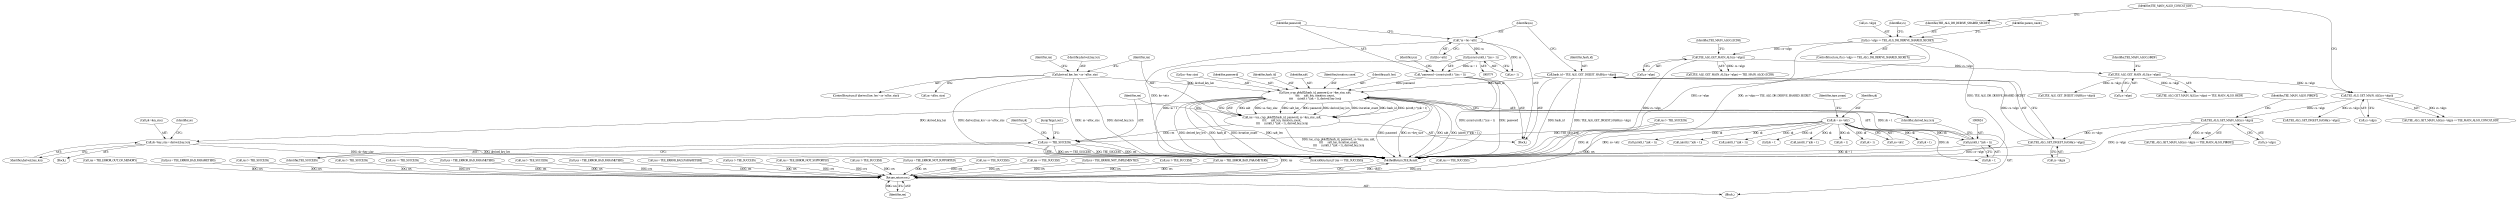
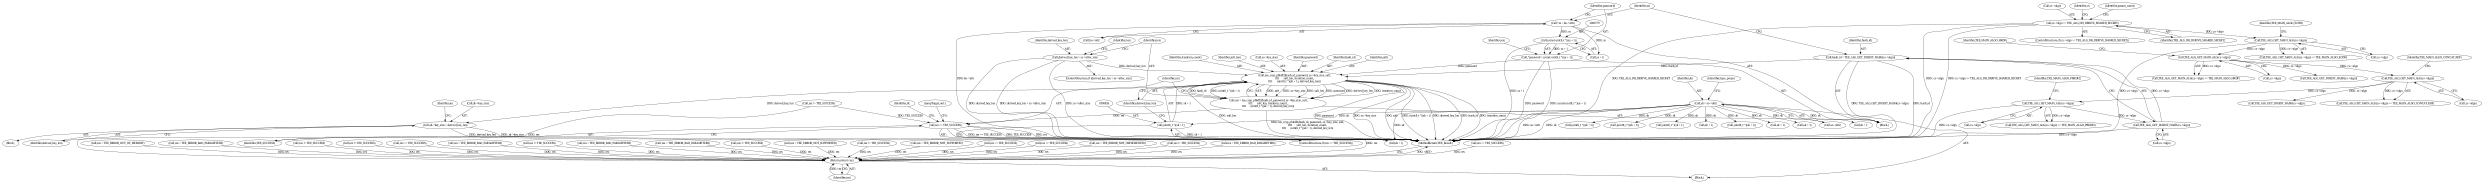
(2064, 15) -> (2137, 32)
(1480, 66) -> (1578, 31)
(933, 96) -> none
